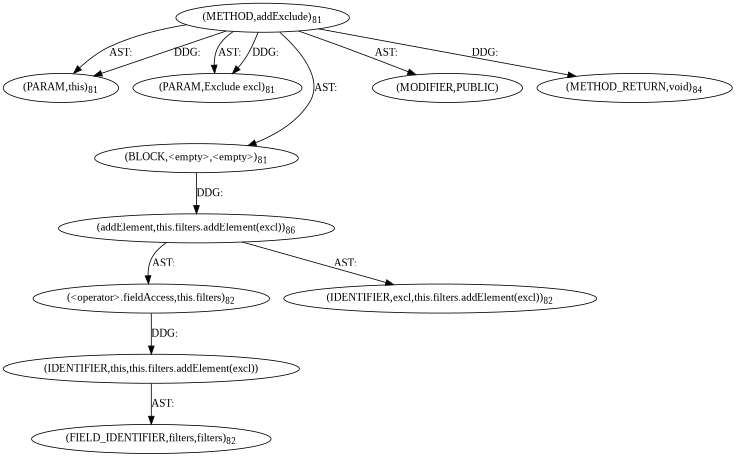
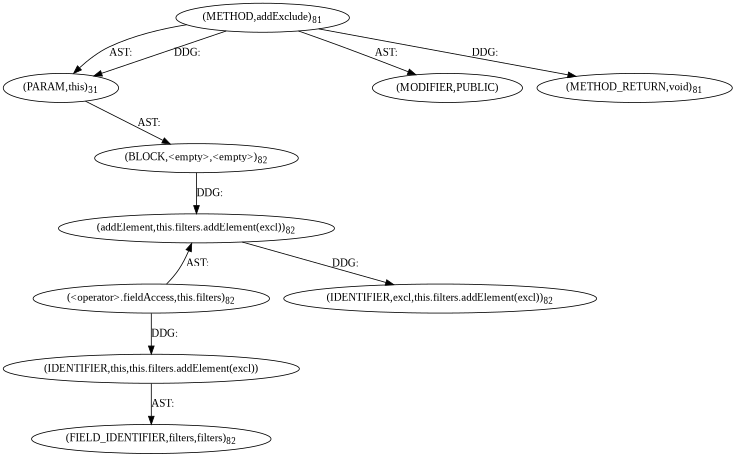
(94, 87) -> (94, 87)
(698, 87) -> (698, 87)
(217, 88) -> none
(312, 96) -> (124, 121)
(263, 157) -> (263, 157)
(291, 227) -> (291, 227)
(153, 257) -> (179, 269)
(347, 263) -> (347, 263)
